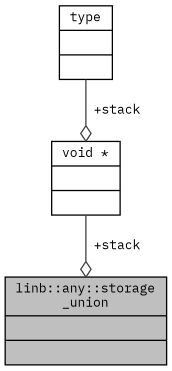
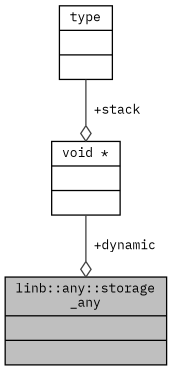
(114, 246) -> (121, 246)
(86, 303) -> (86, 303)
